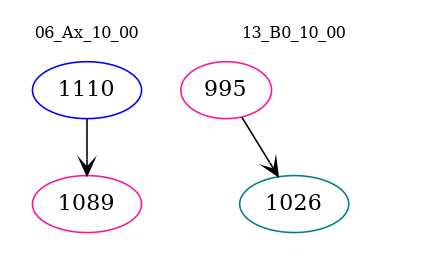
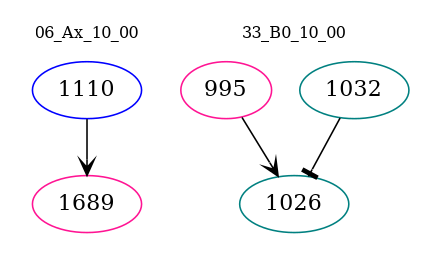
(294, 34) -> (294, 34)
none -> (354, 90)
(87, 204) -> (87, 204)
